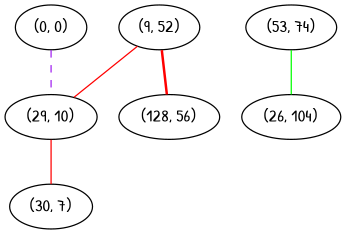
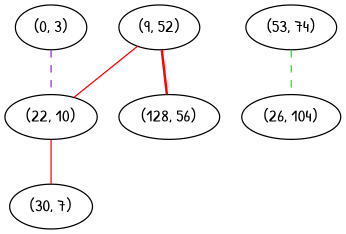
(51, 27) -> (51, 27)
(291, 72) -> (291, 72)
(51, 117) -> (51, 117)
